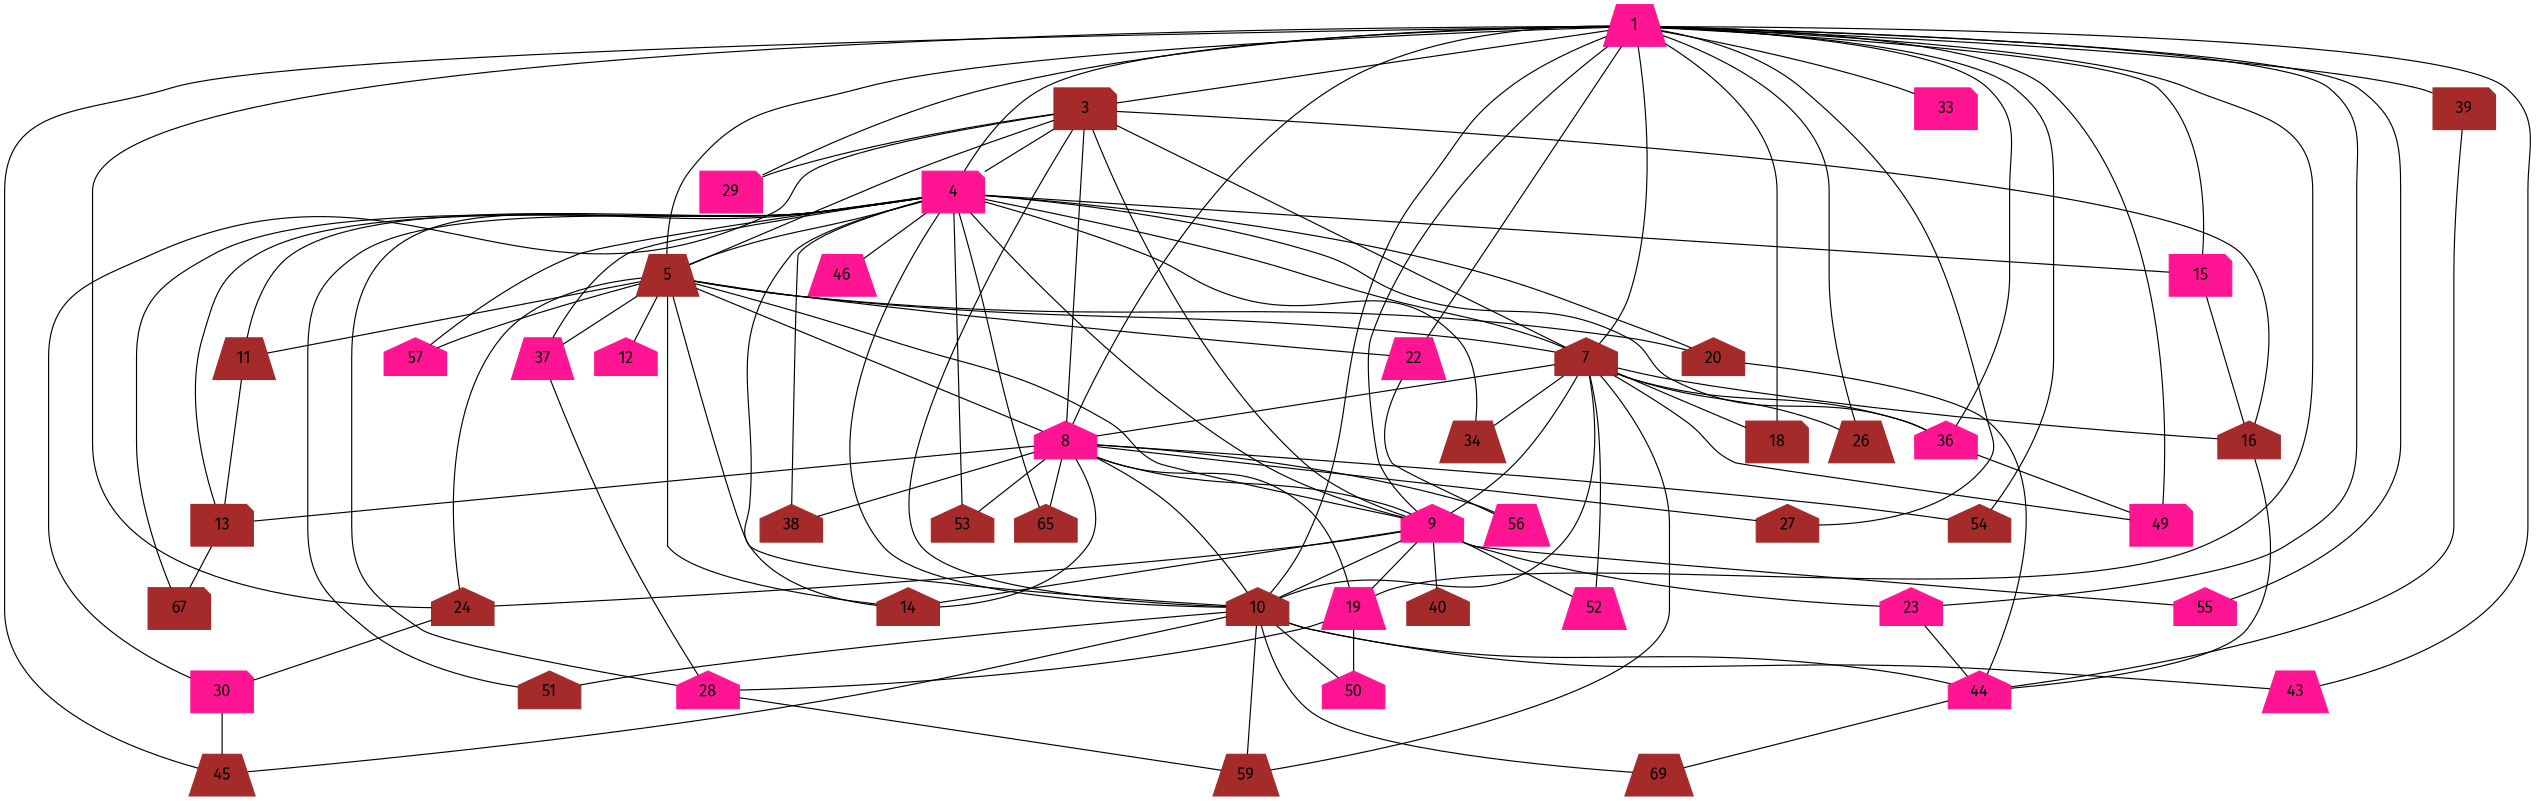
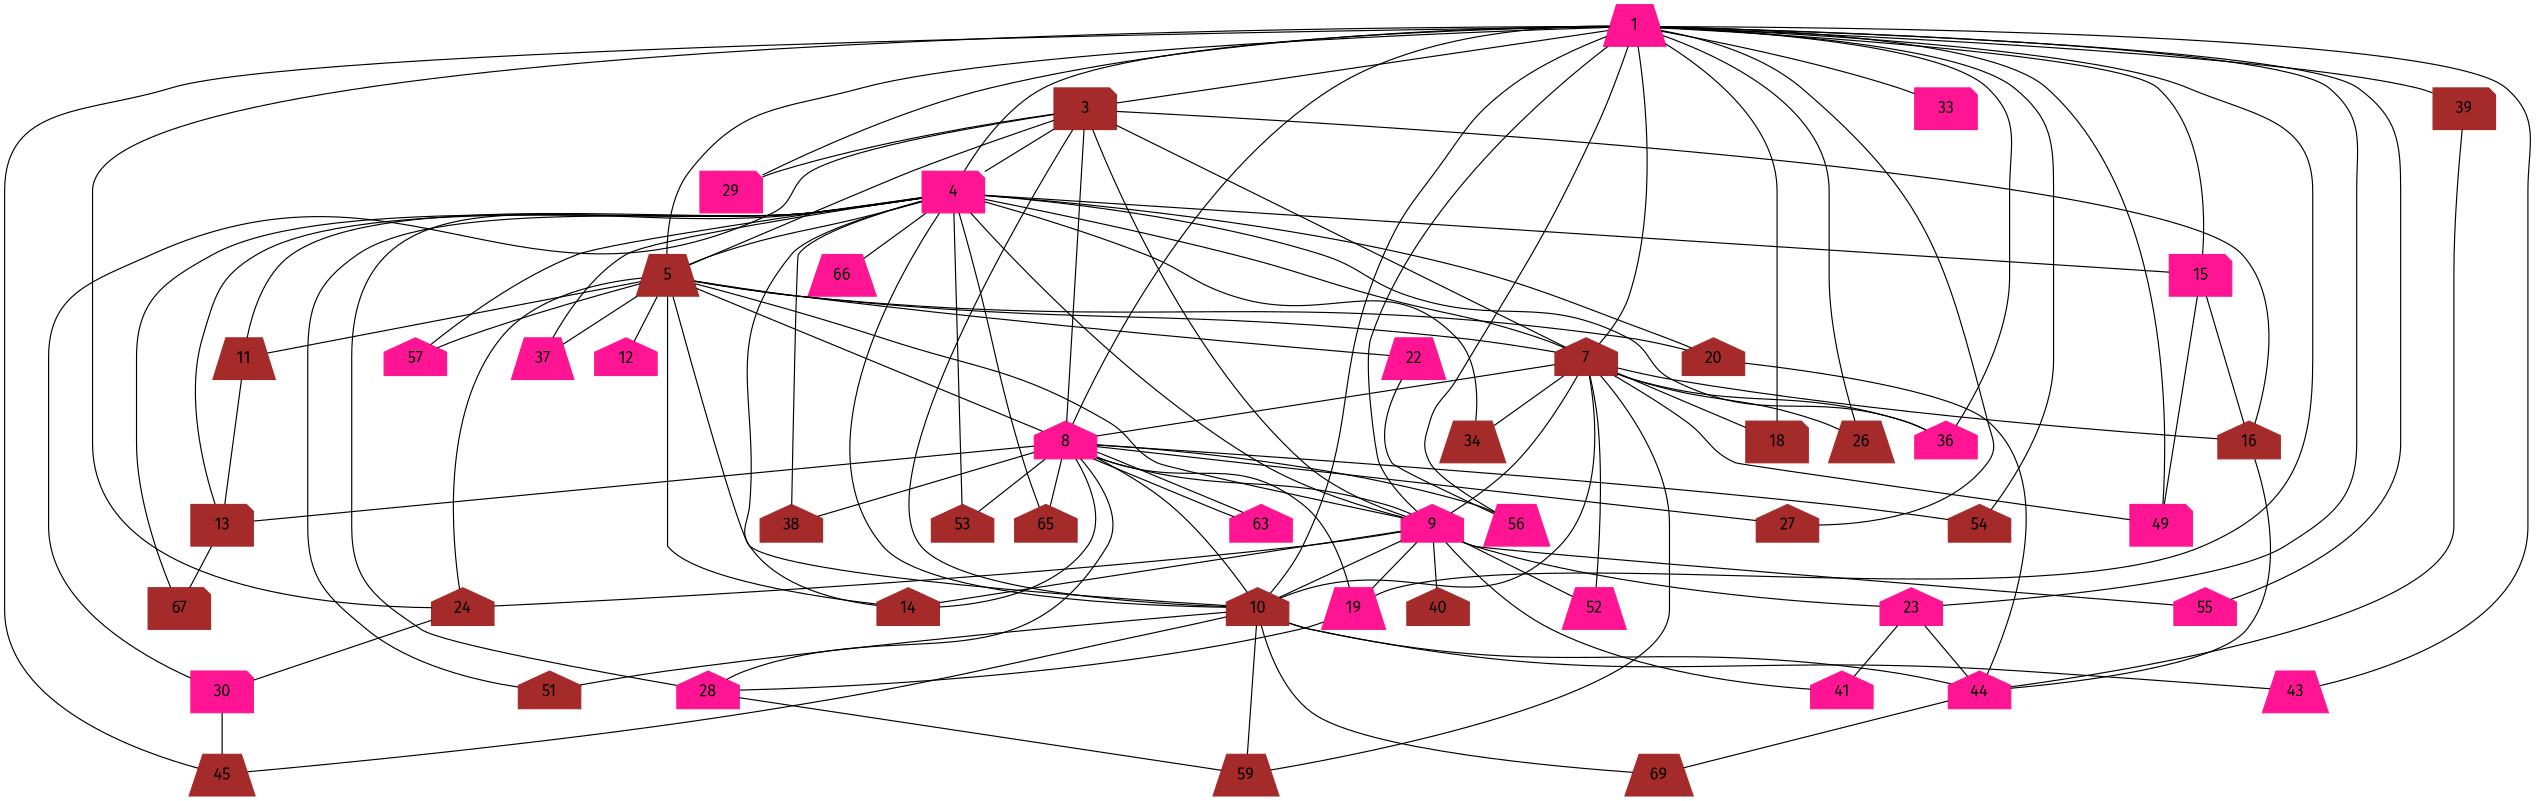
(1524, 192) -> (1509, 294)
(842, 275) -> (842, 275)
(2054, 484) -> (2181, 400)
none -> (1261, 525)
(616, 532) -> (1030, 622)
(1354, 692) -> none
none -> (1842, 692)
